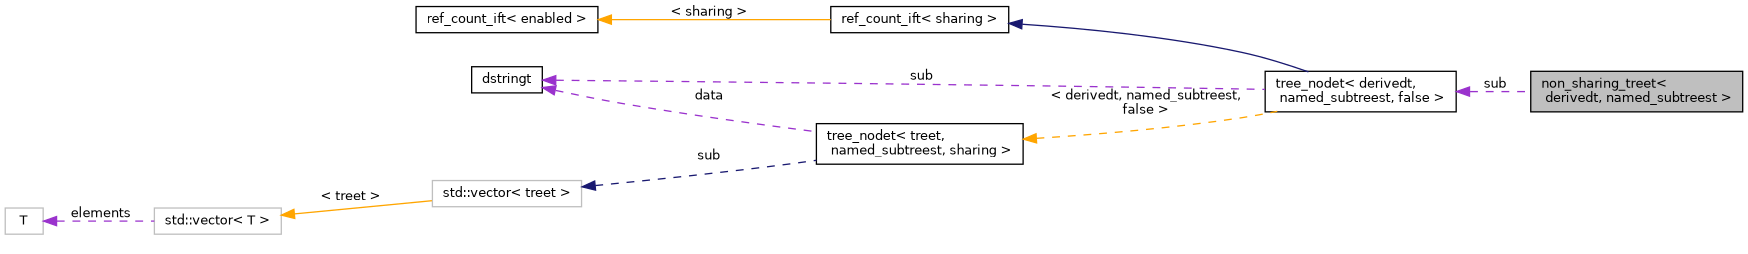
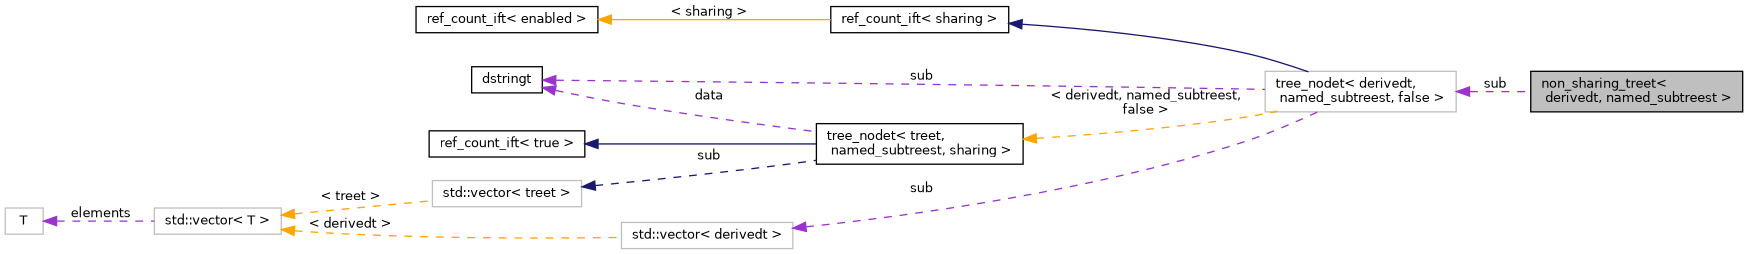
(1361, 92) -> (1361, 92)
none -> (507, 144)
(363, 207) -> (363, 207)
none -> (707, 236)
